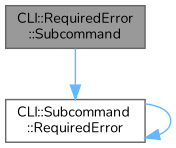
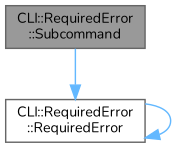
(75, 121) -> (75, 121)
